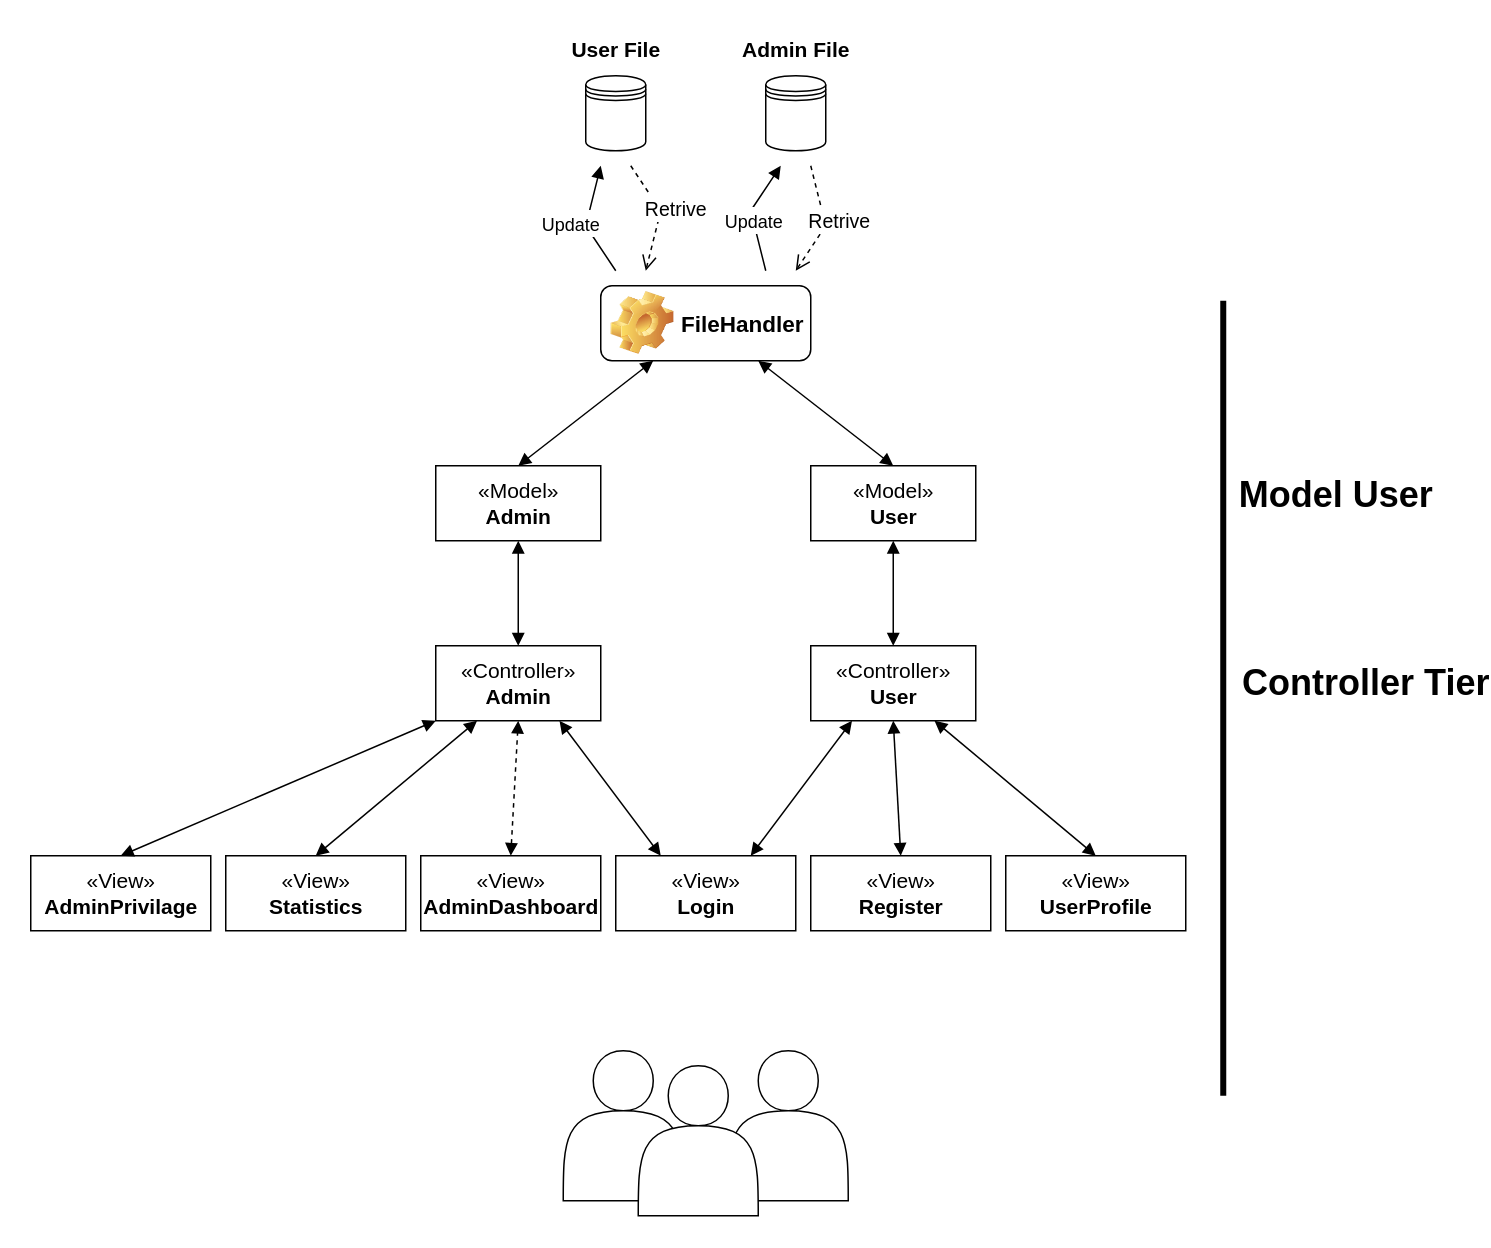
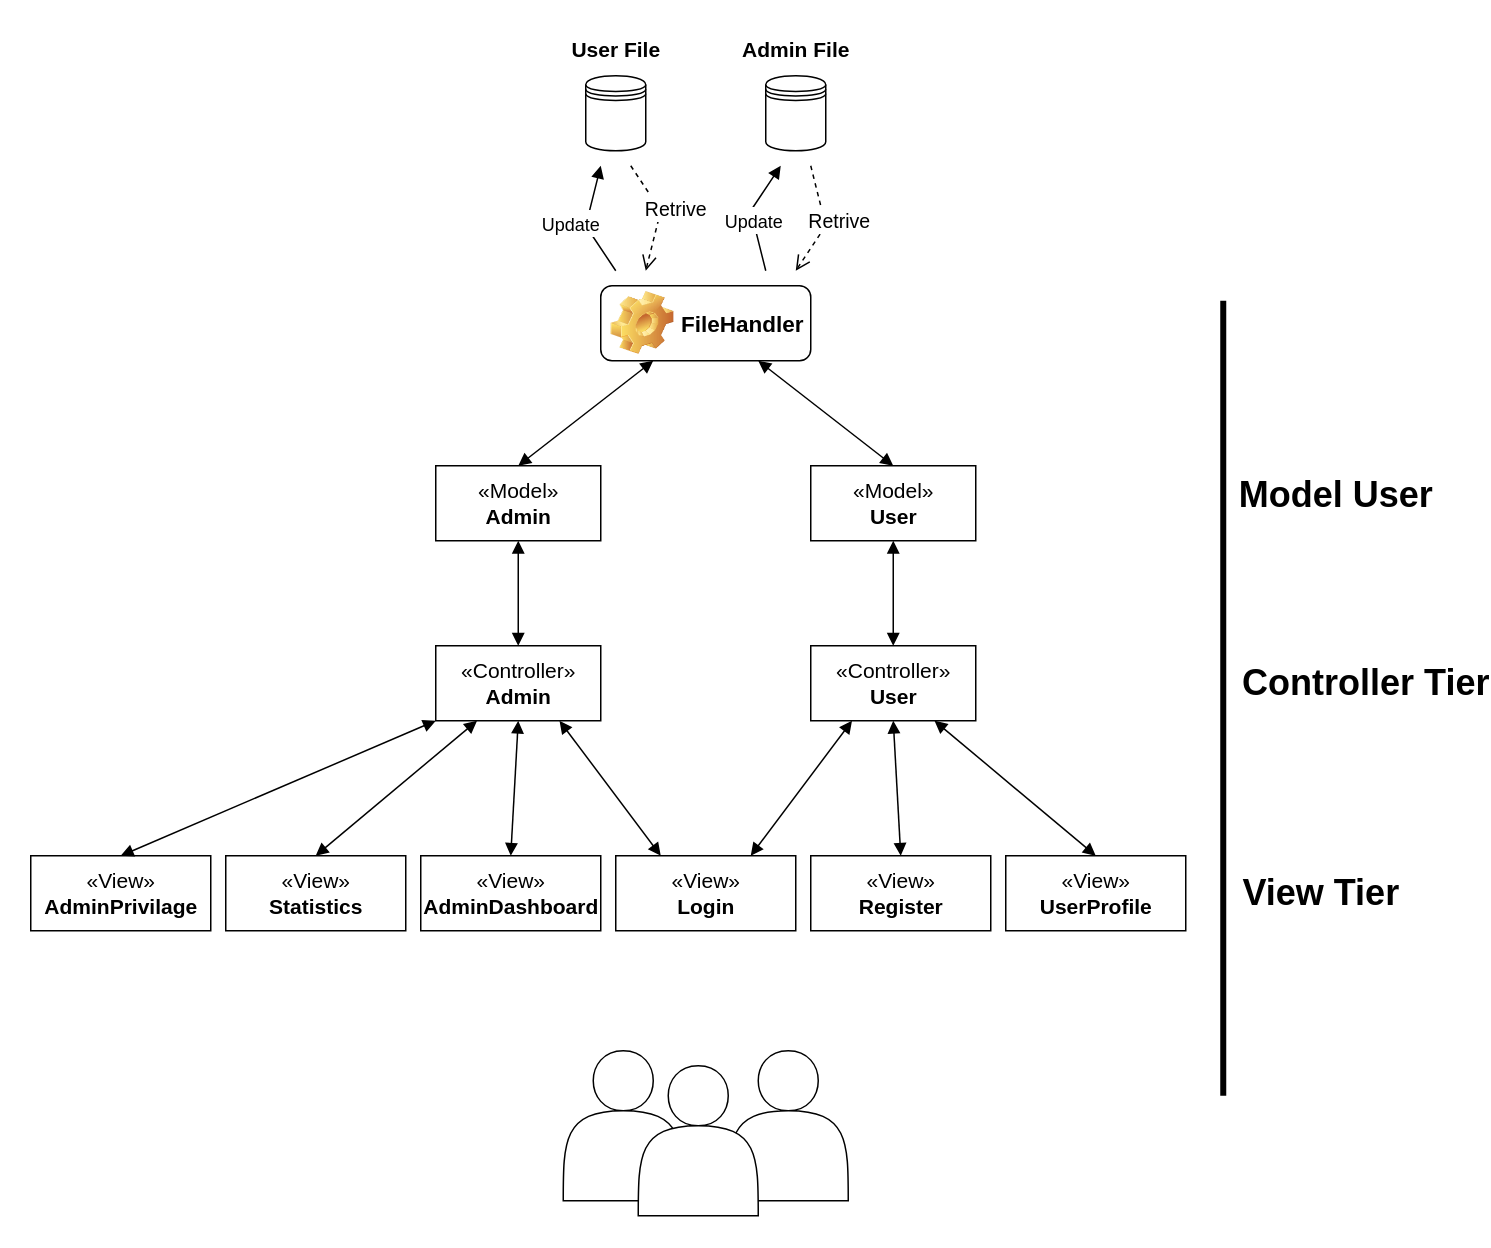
(515, 788) -> (515, 788)
none -> (1321, 893)
